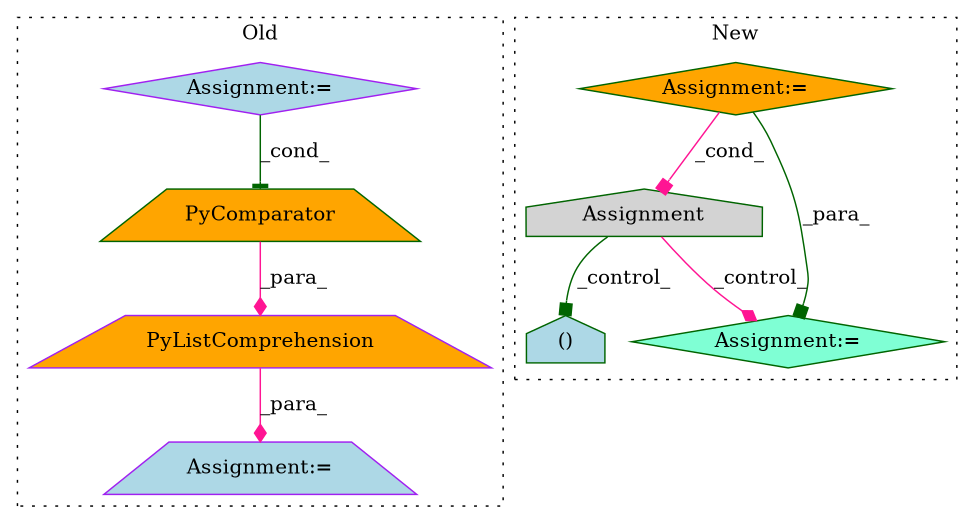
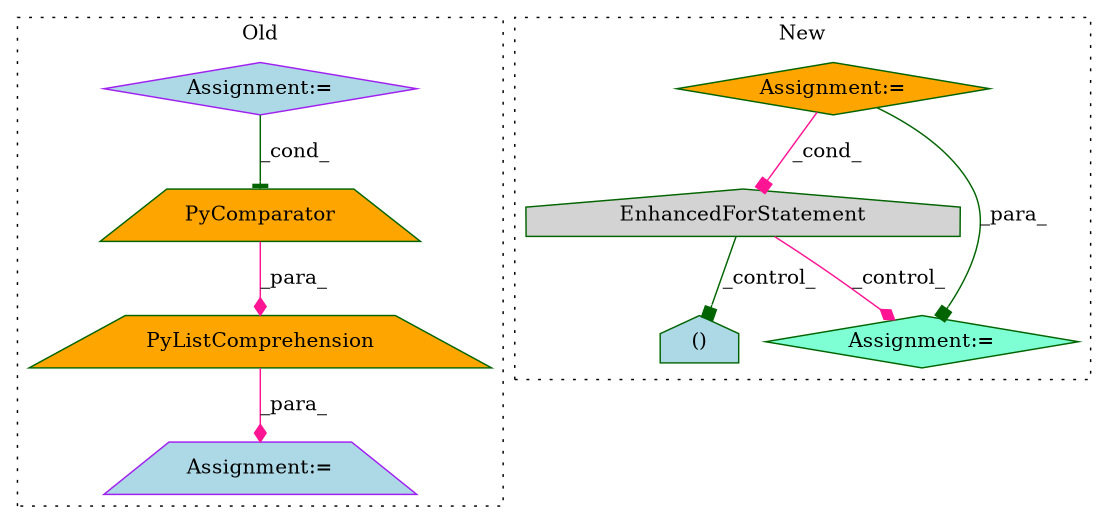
(644, 215) -> (743, 215)
(260, 342) -> (260, 342)
